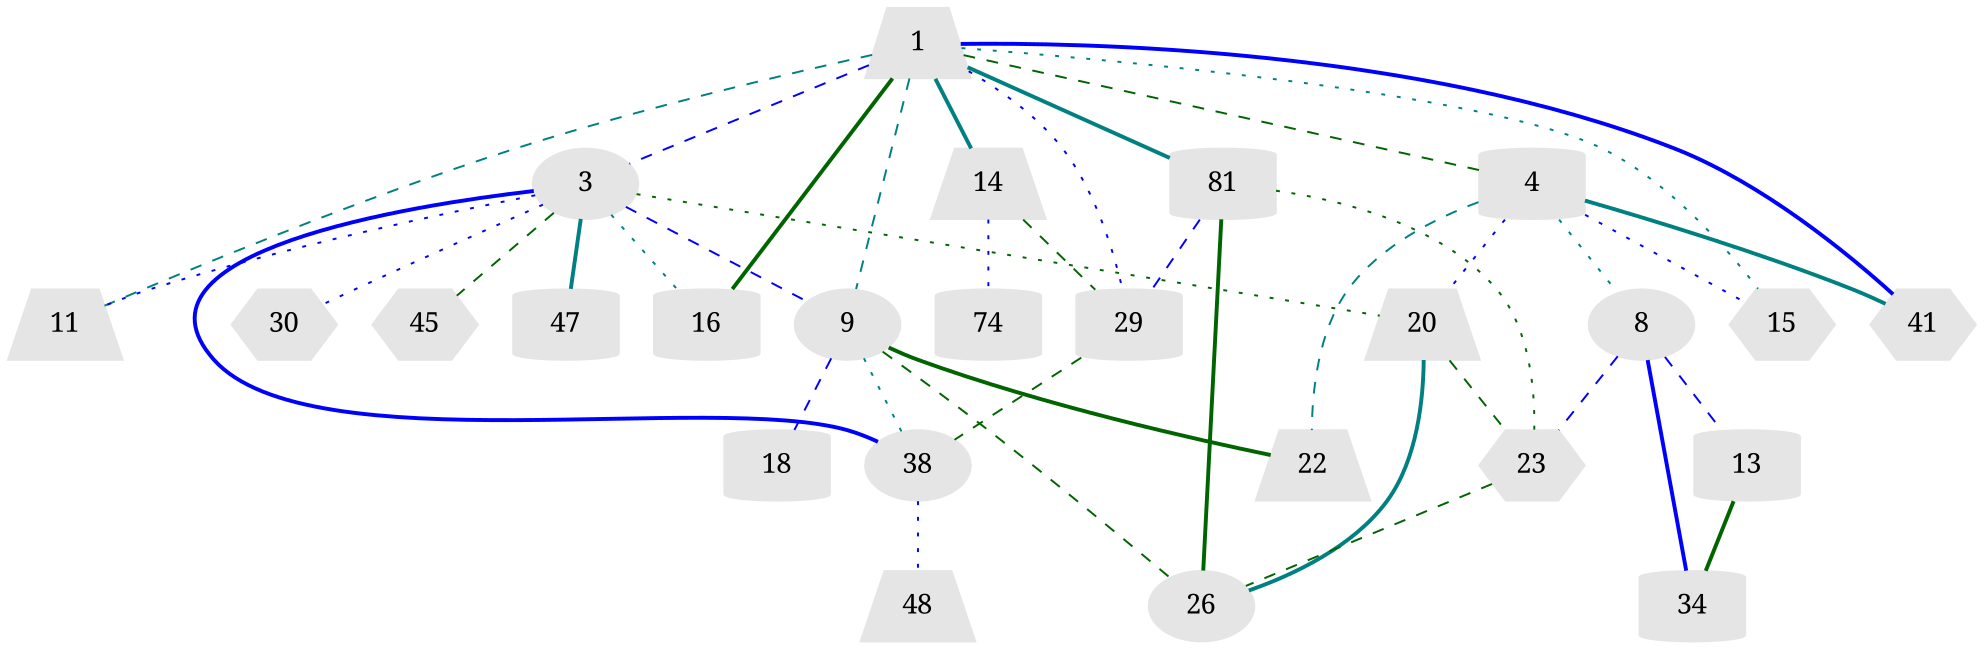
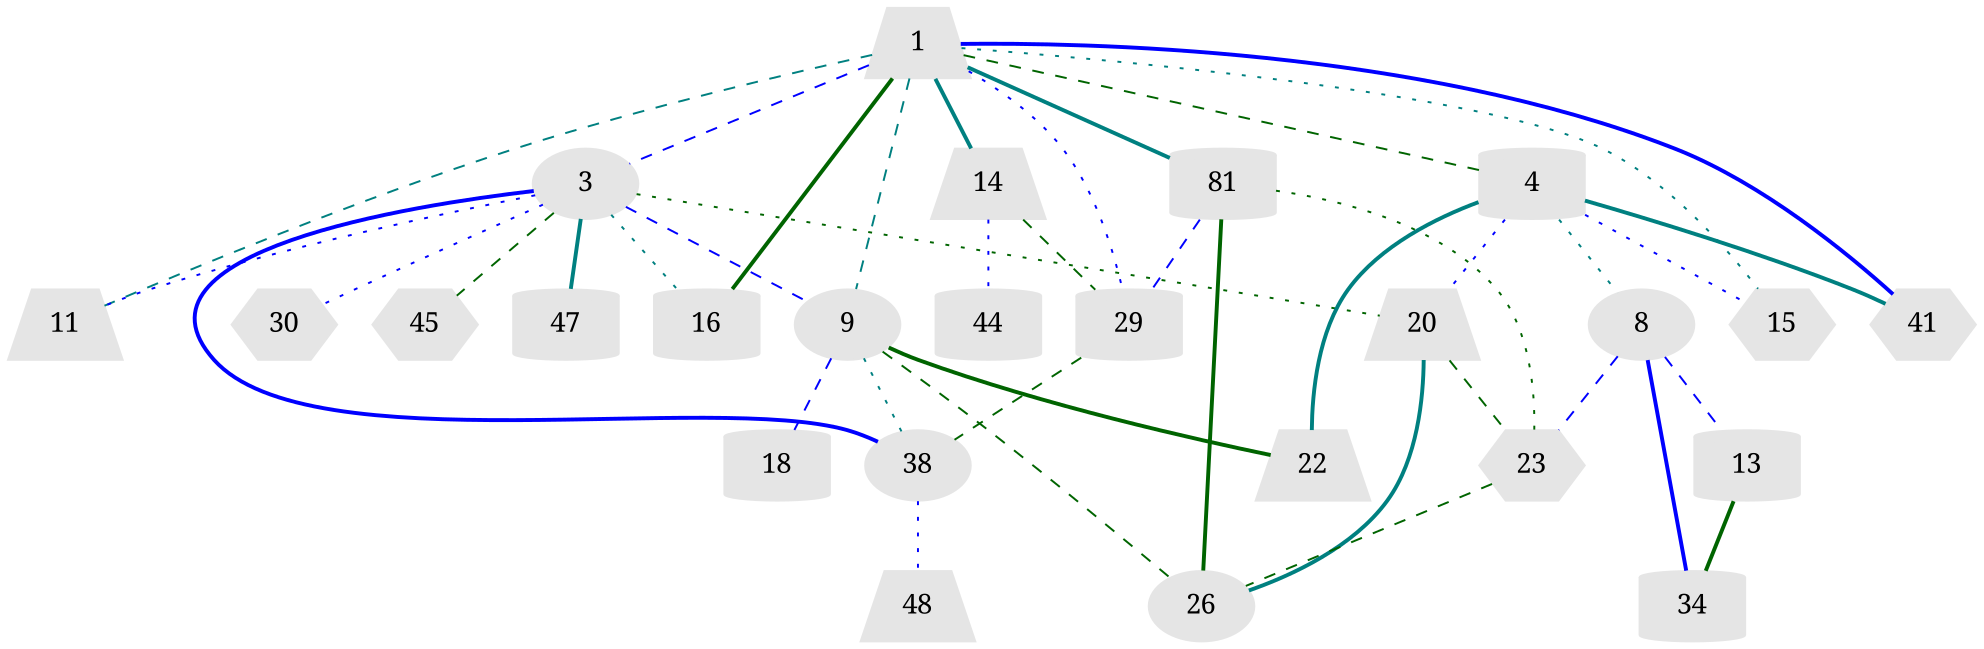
(1352, 285) -> (1352, 285)
(988, 325) -> (988, 325)
